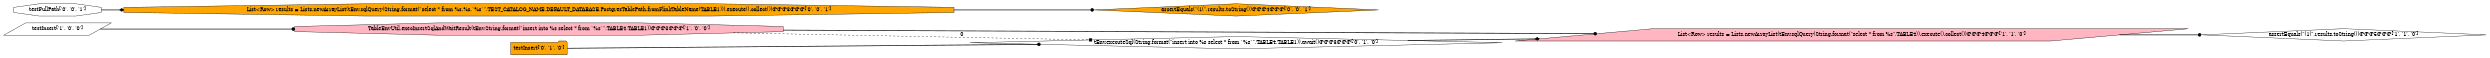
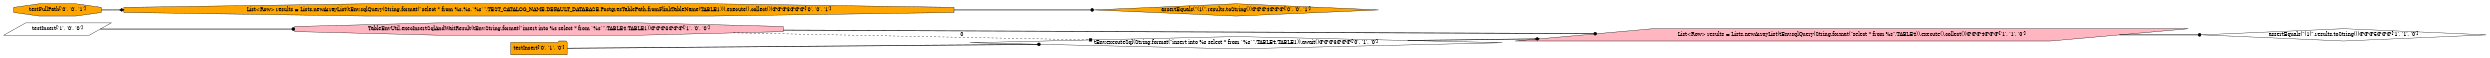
(57, 10) -> (57, 10)
